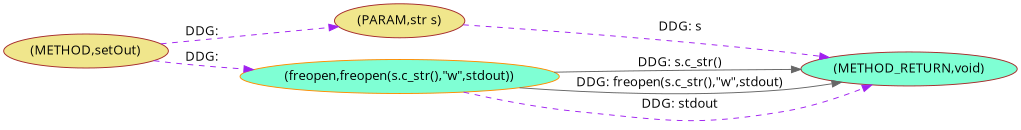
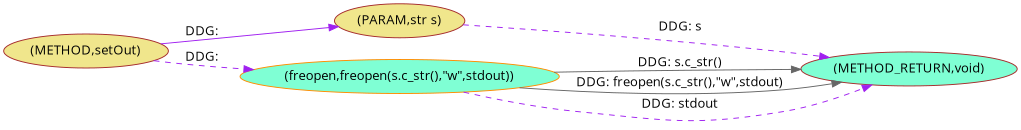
(245, 36) -> (245, 36)
